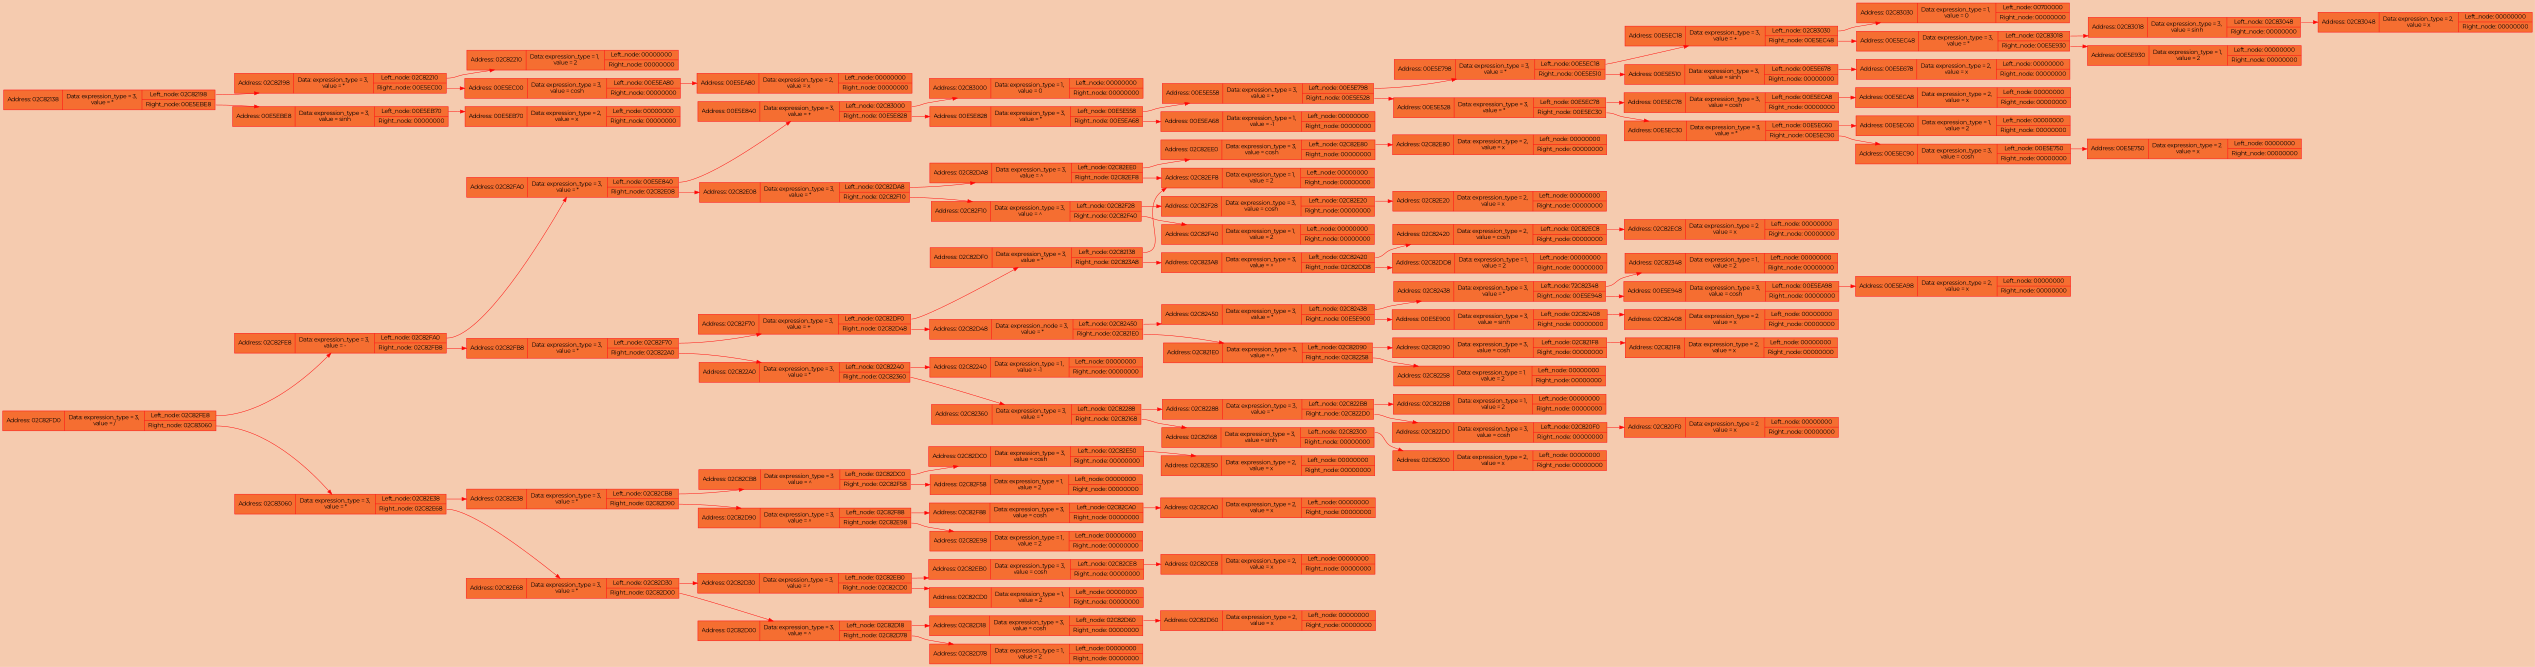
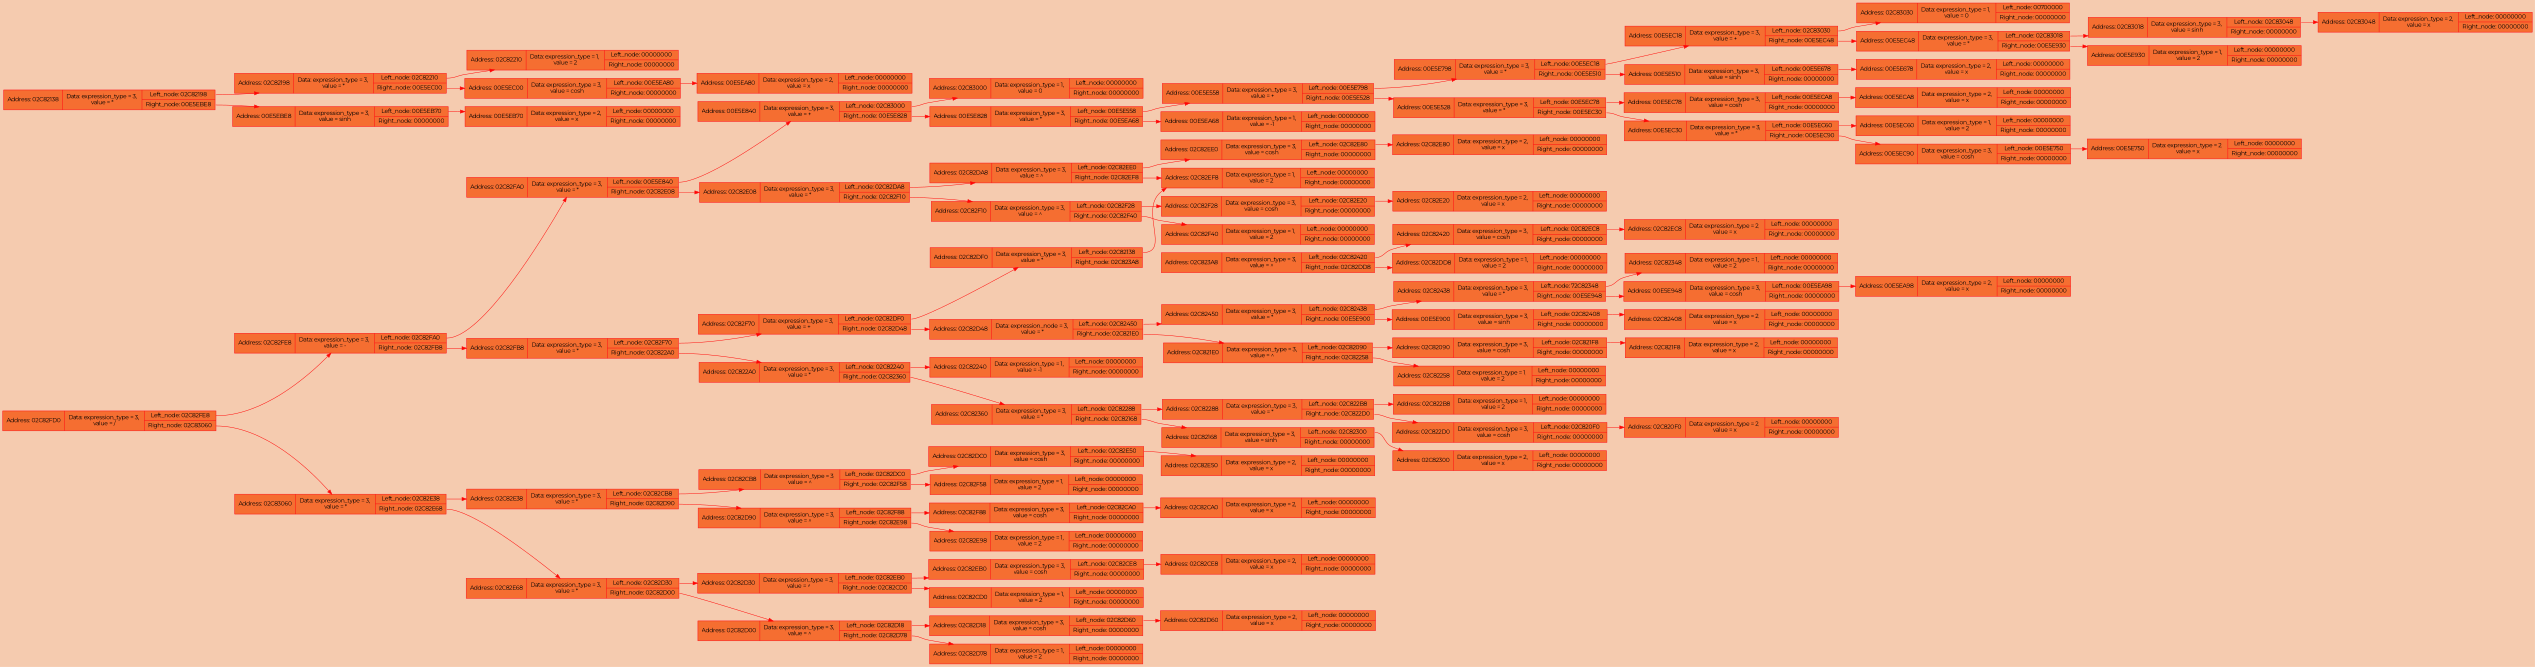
(1493, 231) -> (1493, 231)
(1150, 263) -> none
